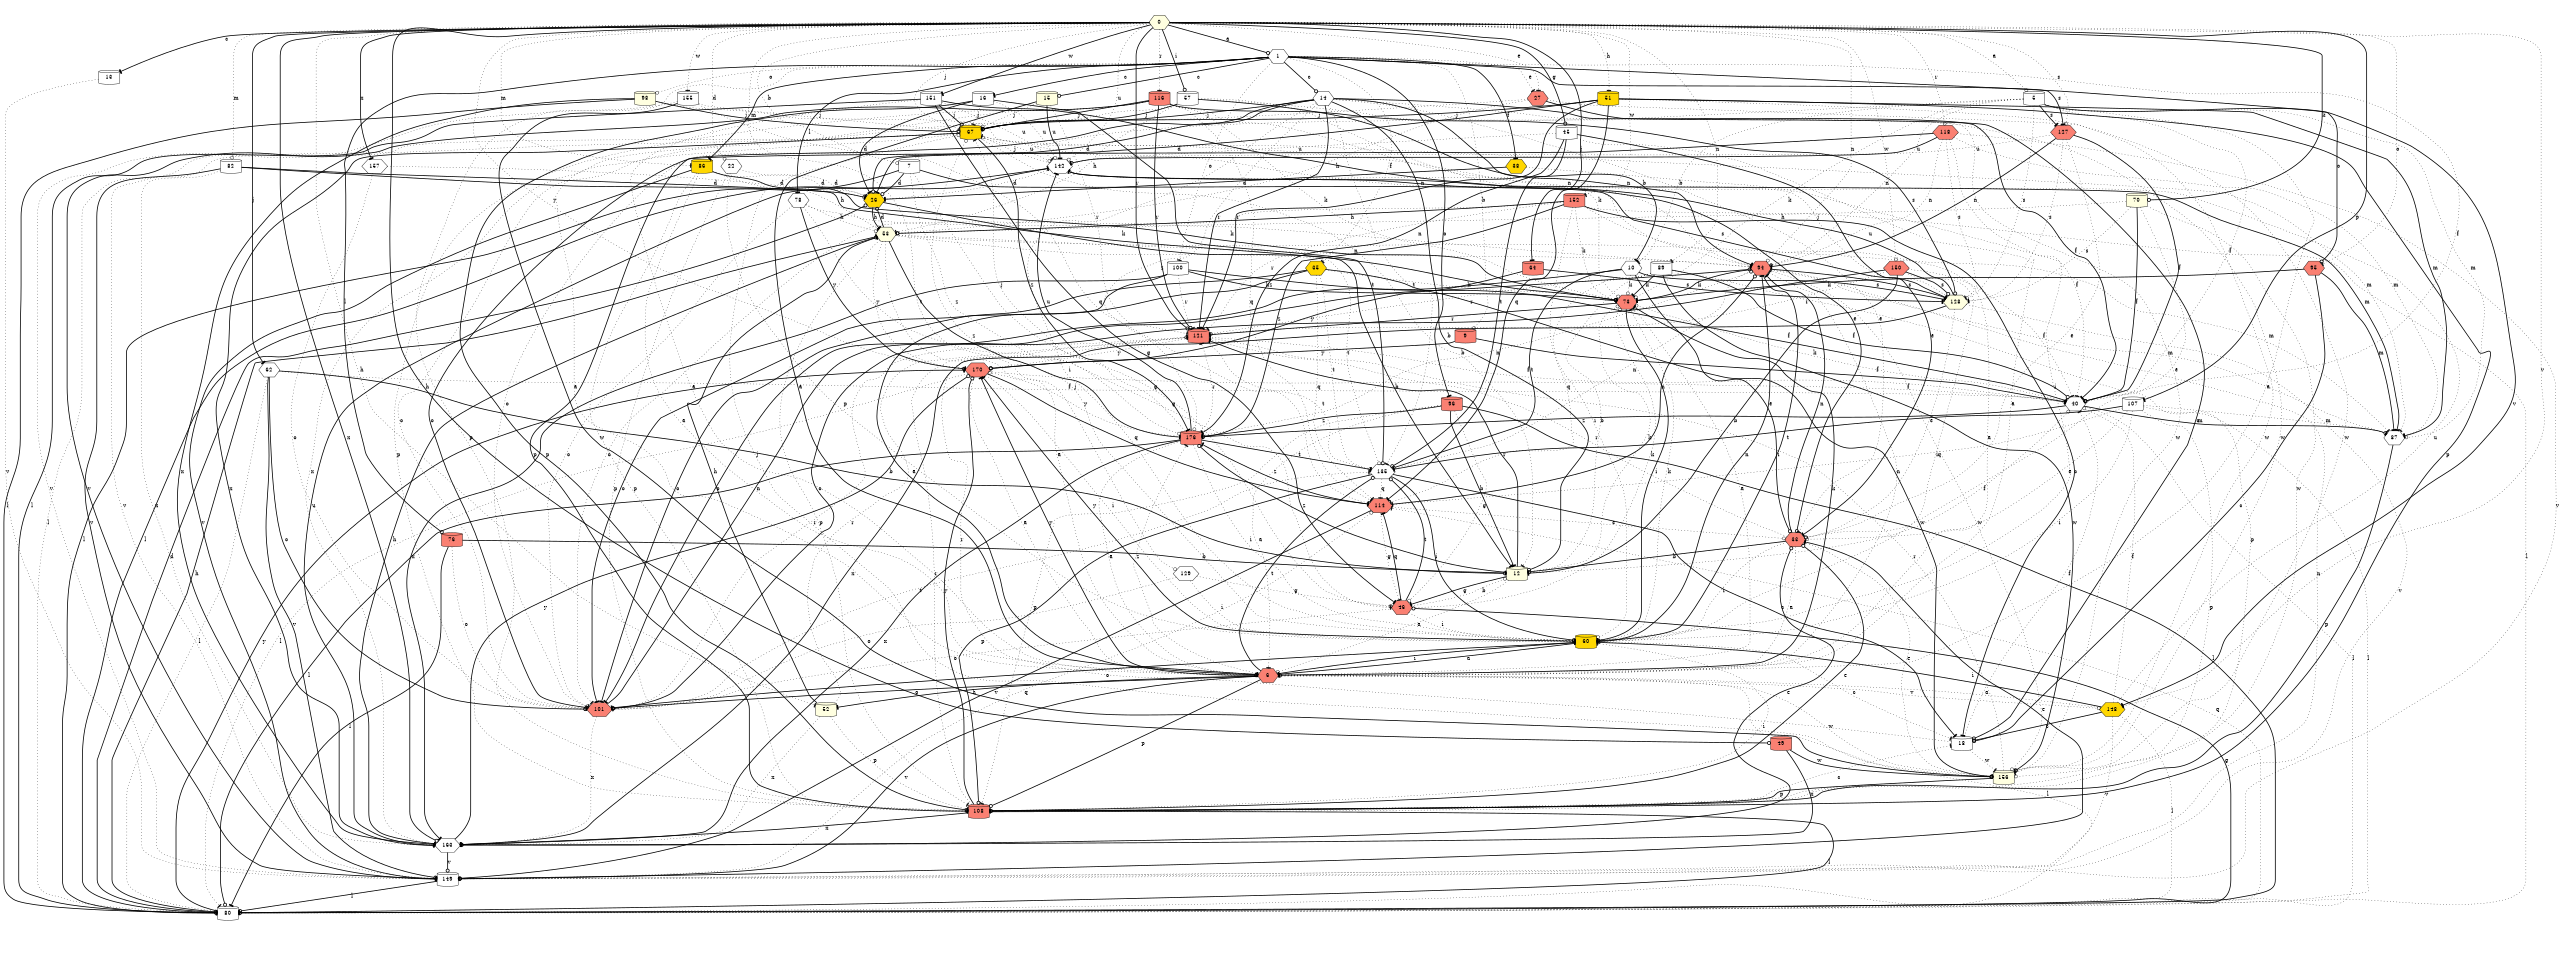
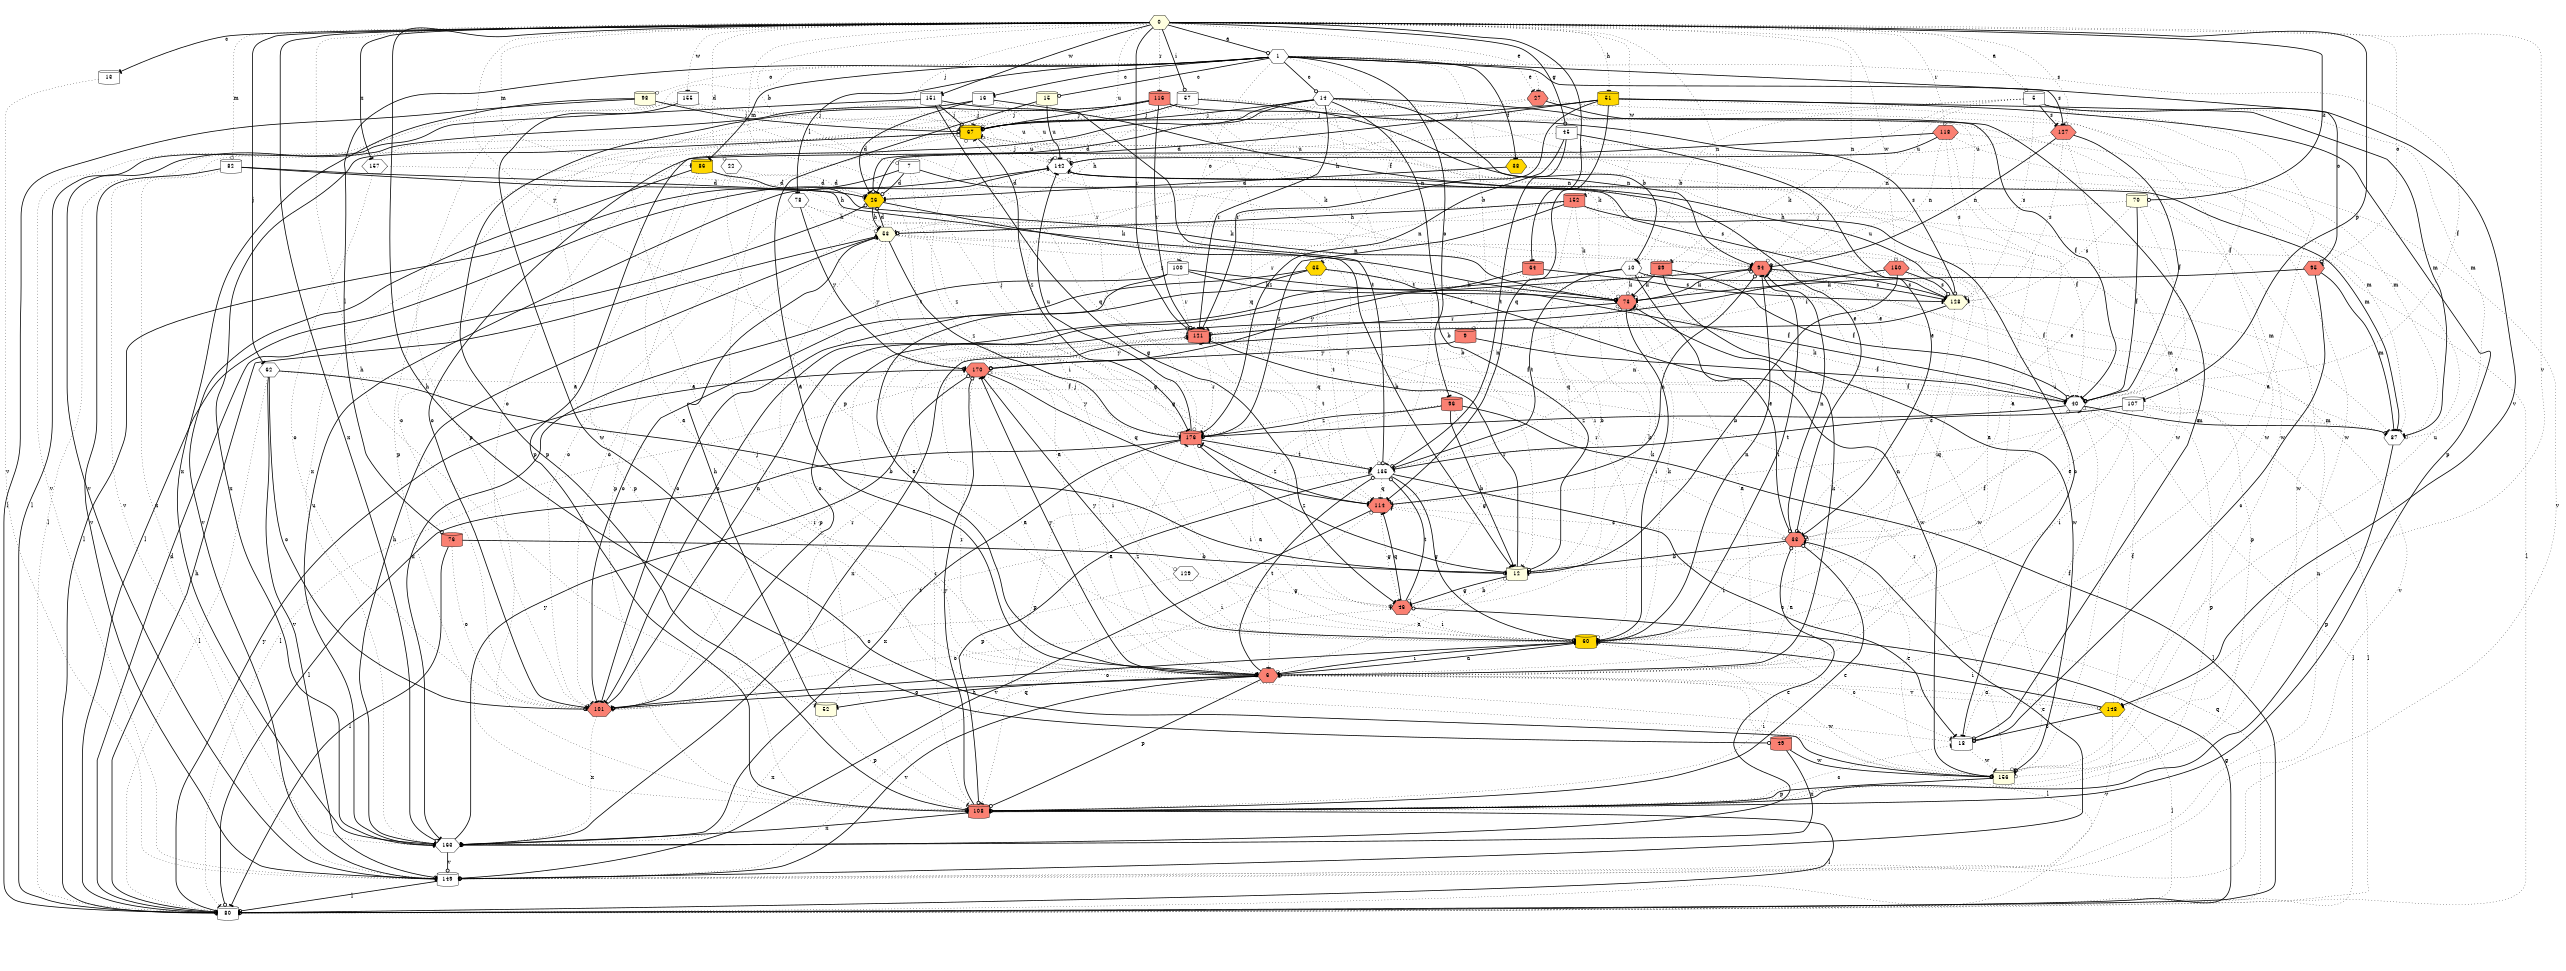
(1661, 268) -> (1661, 268)
(1436, 557) -> (1436, 557)
